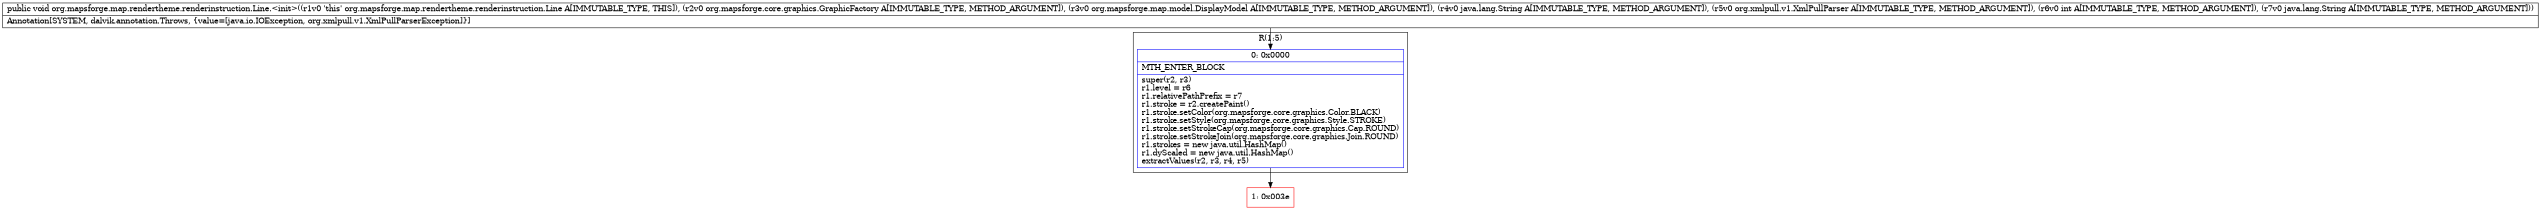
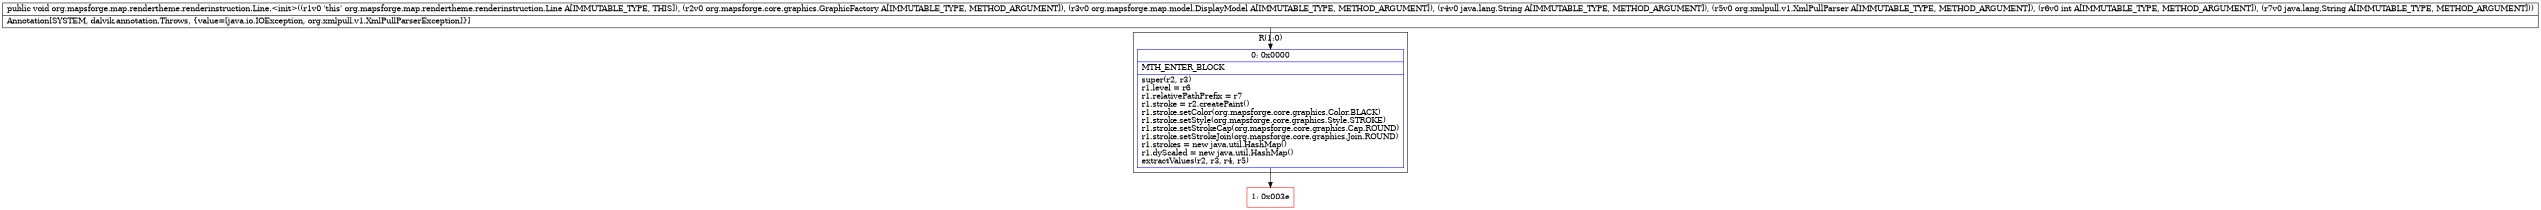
(1270, 39) -> (1270, 39)
